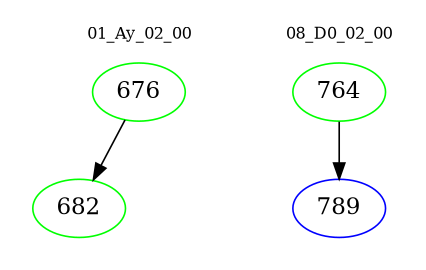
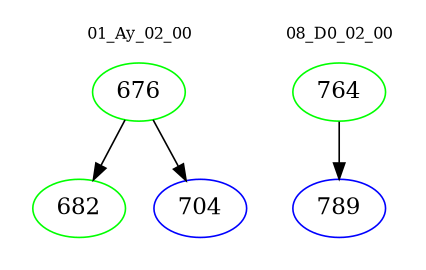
none -> (200, 208)
